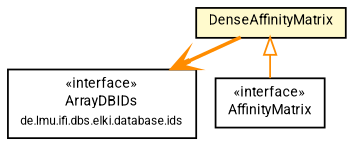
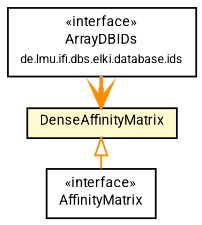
(215, 49) -> (101, 83)
